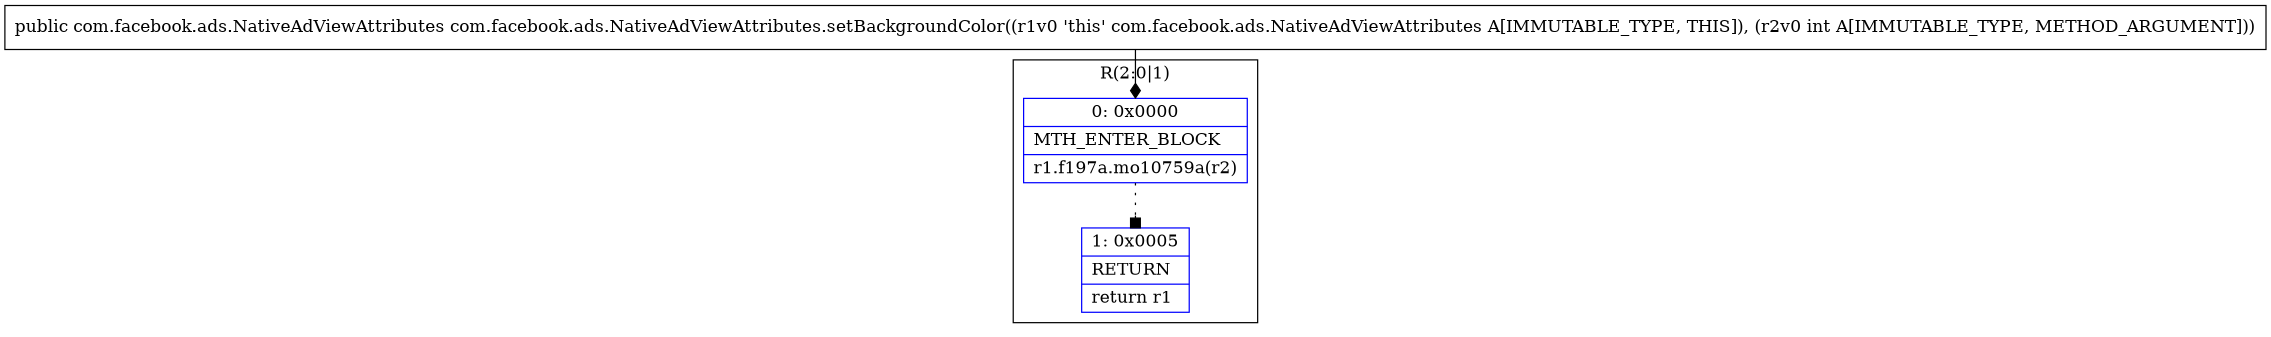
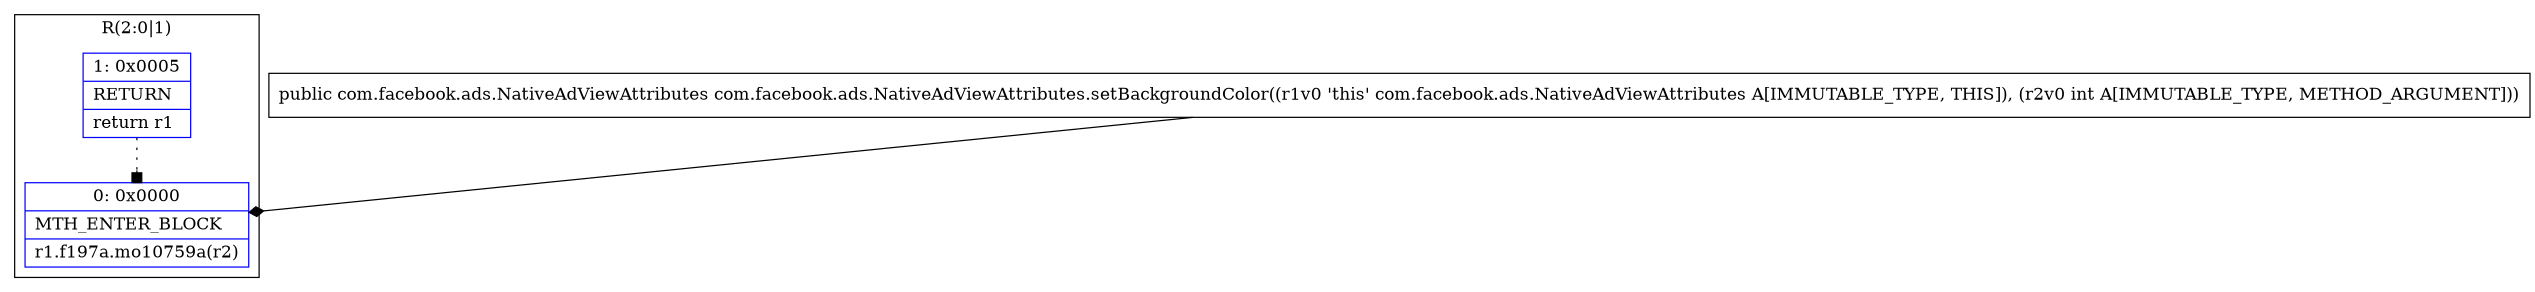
(1135, 199) -> (137, 154)
